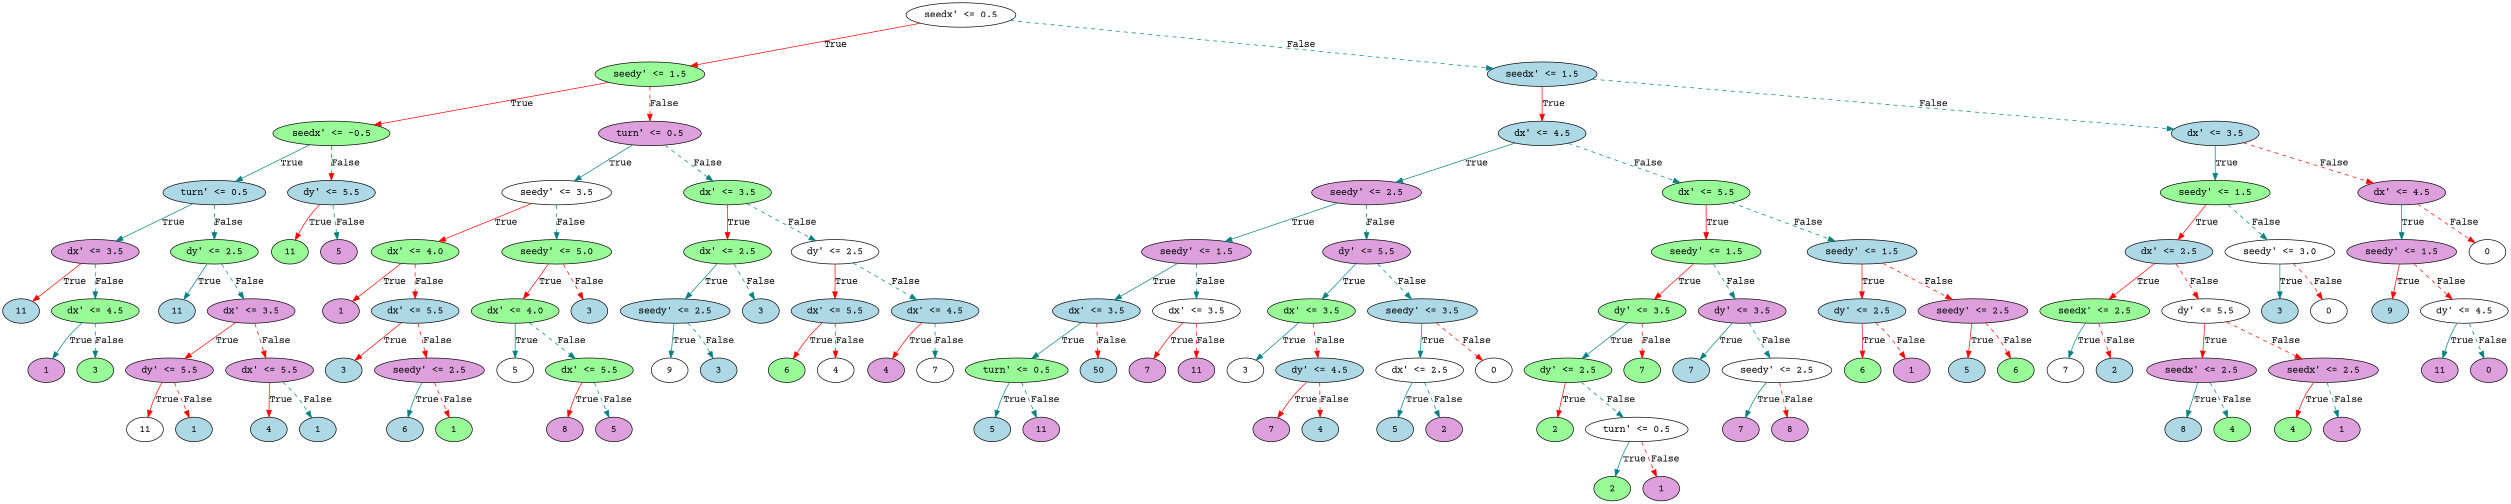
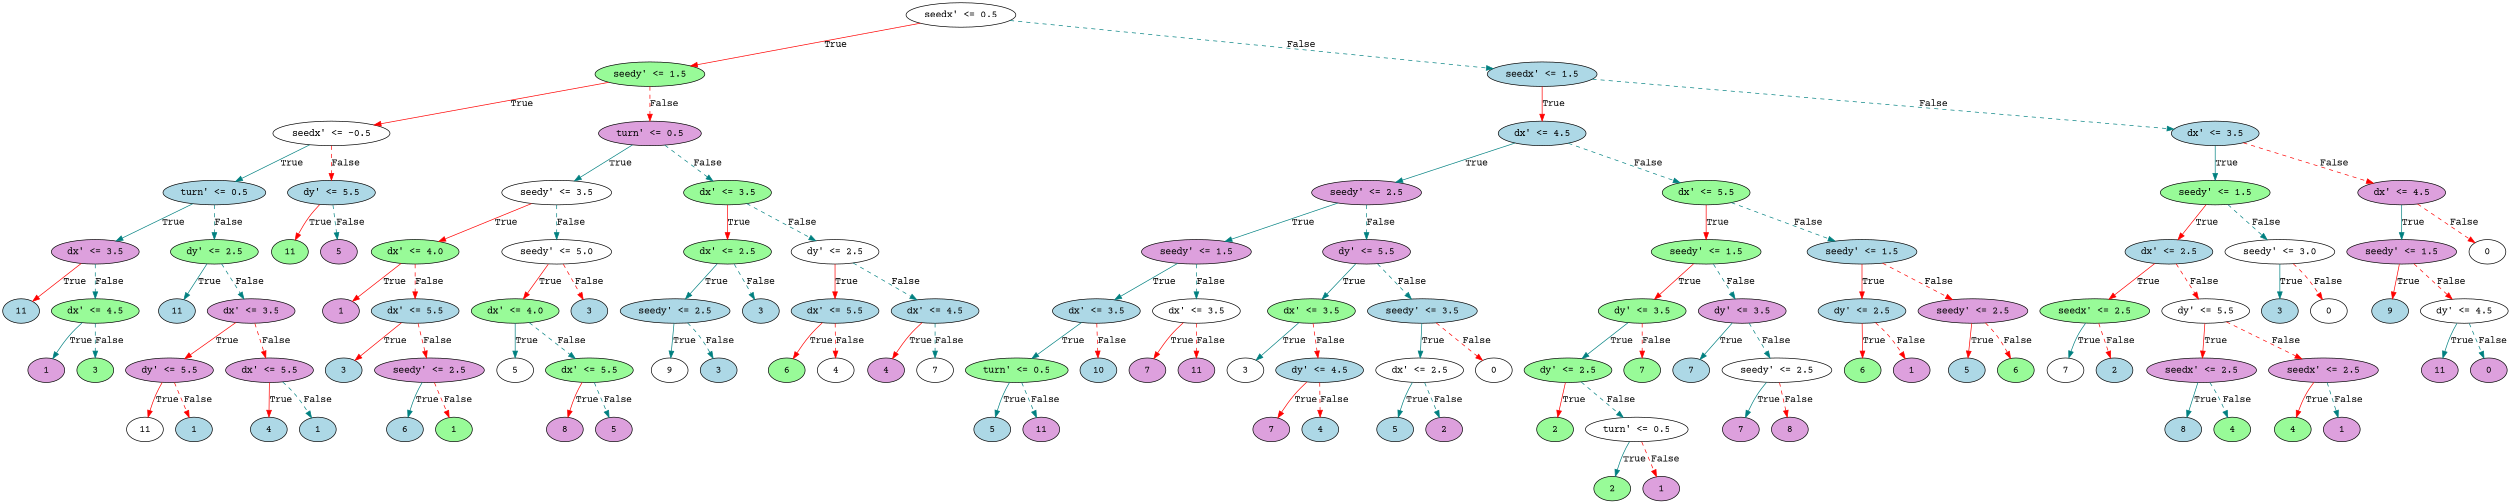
(331, 133) -> (331, 133)
(557, 252) -> (557, 252)
(1098, 370) -> (1098, 370)
